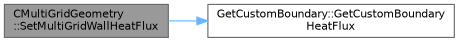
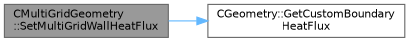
(331, 21) -> (306, 21)
